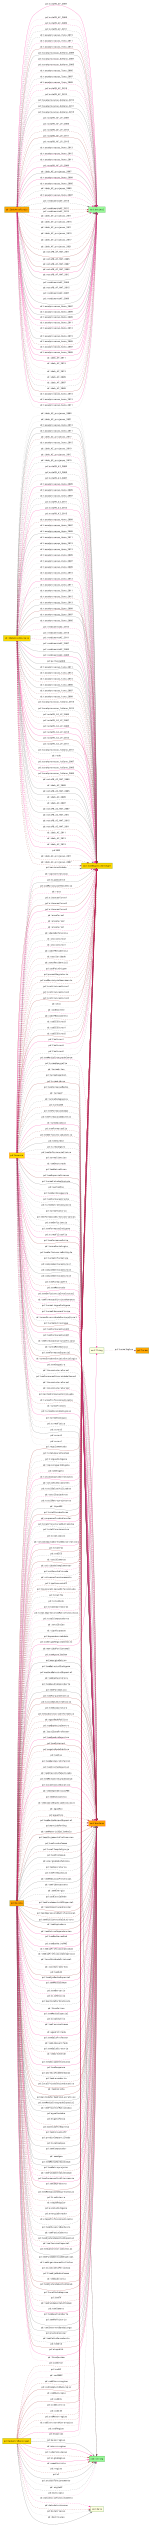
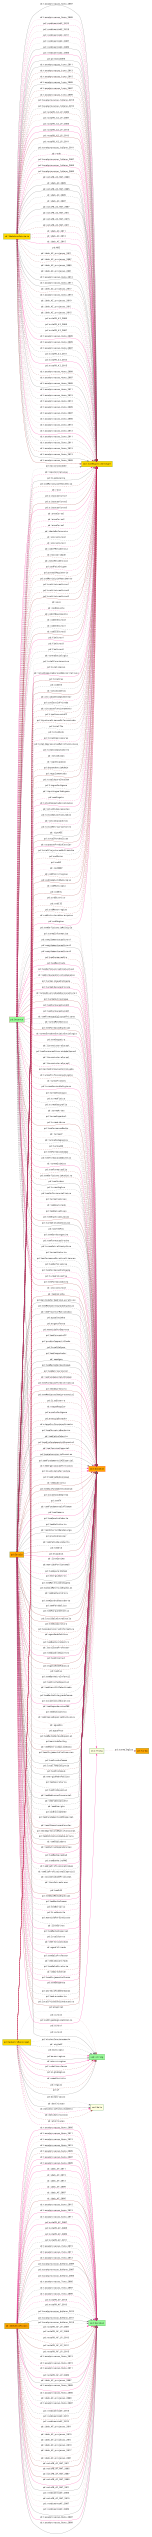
(56, 1058) -> (56, 1288)
(17, 1155) -> (17, 1020)
none -> (83, 2135)
